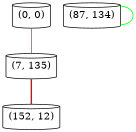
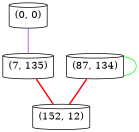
none -> (78, 92)
